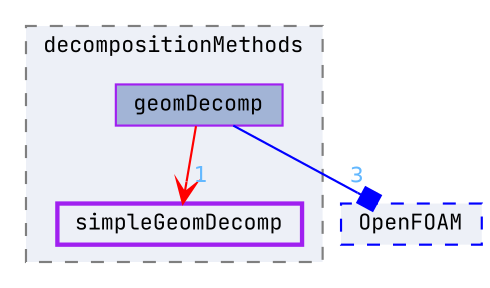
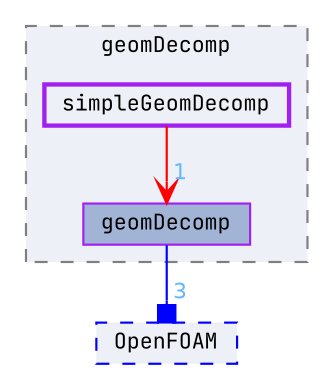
(174, 47) -> (167, 47)
(191, 154) -> (167, 154)
